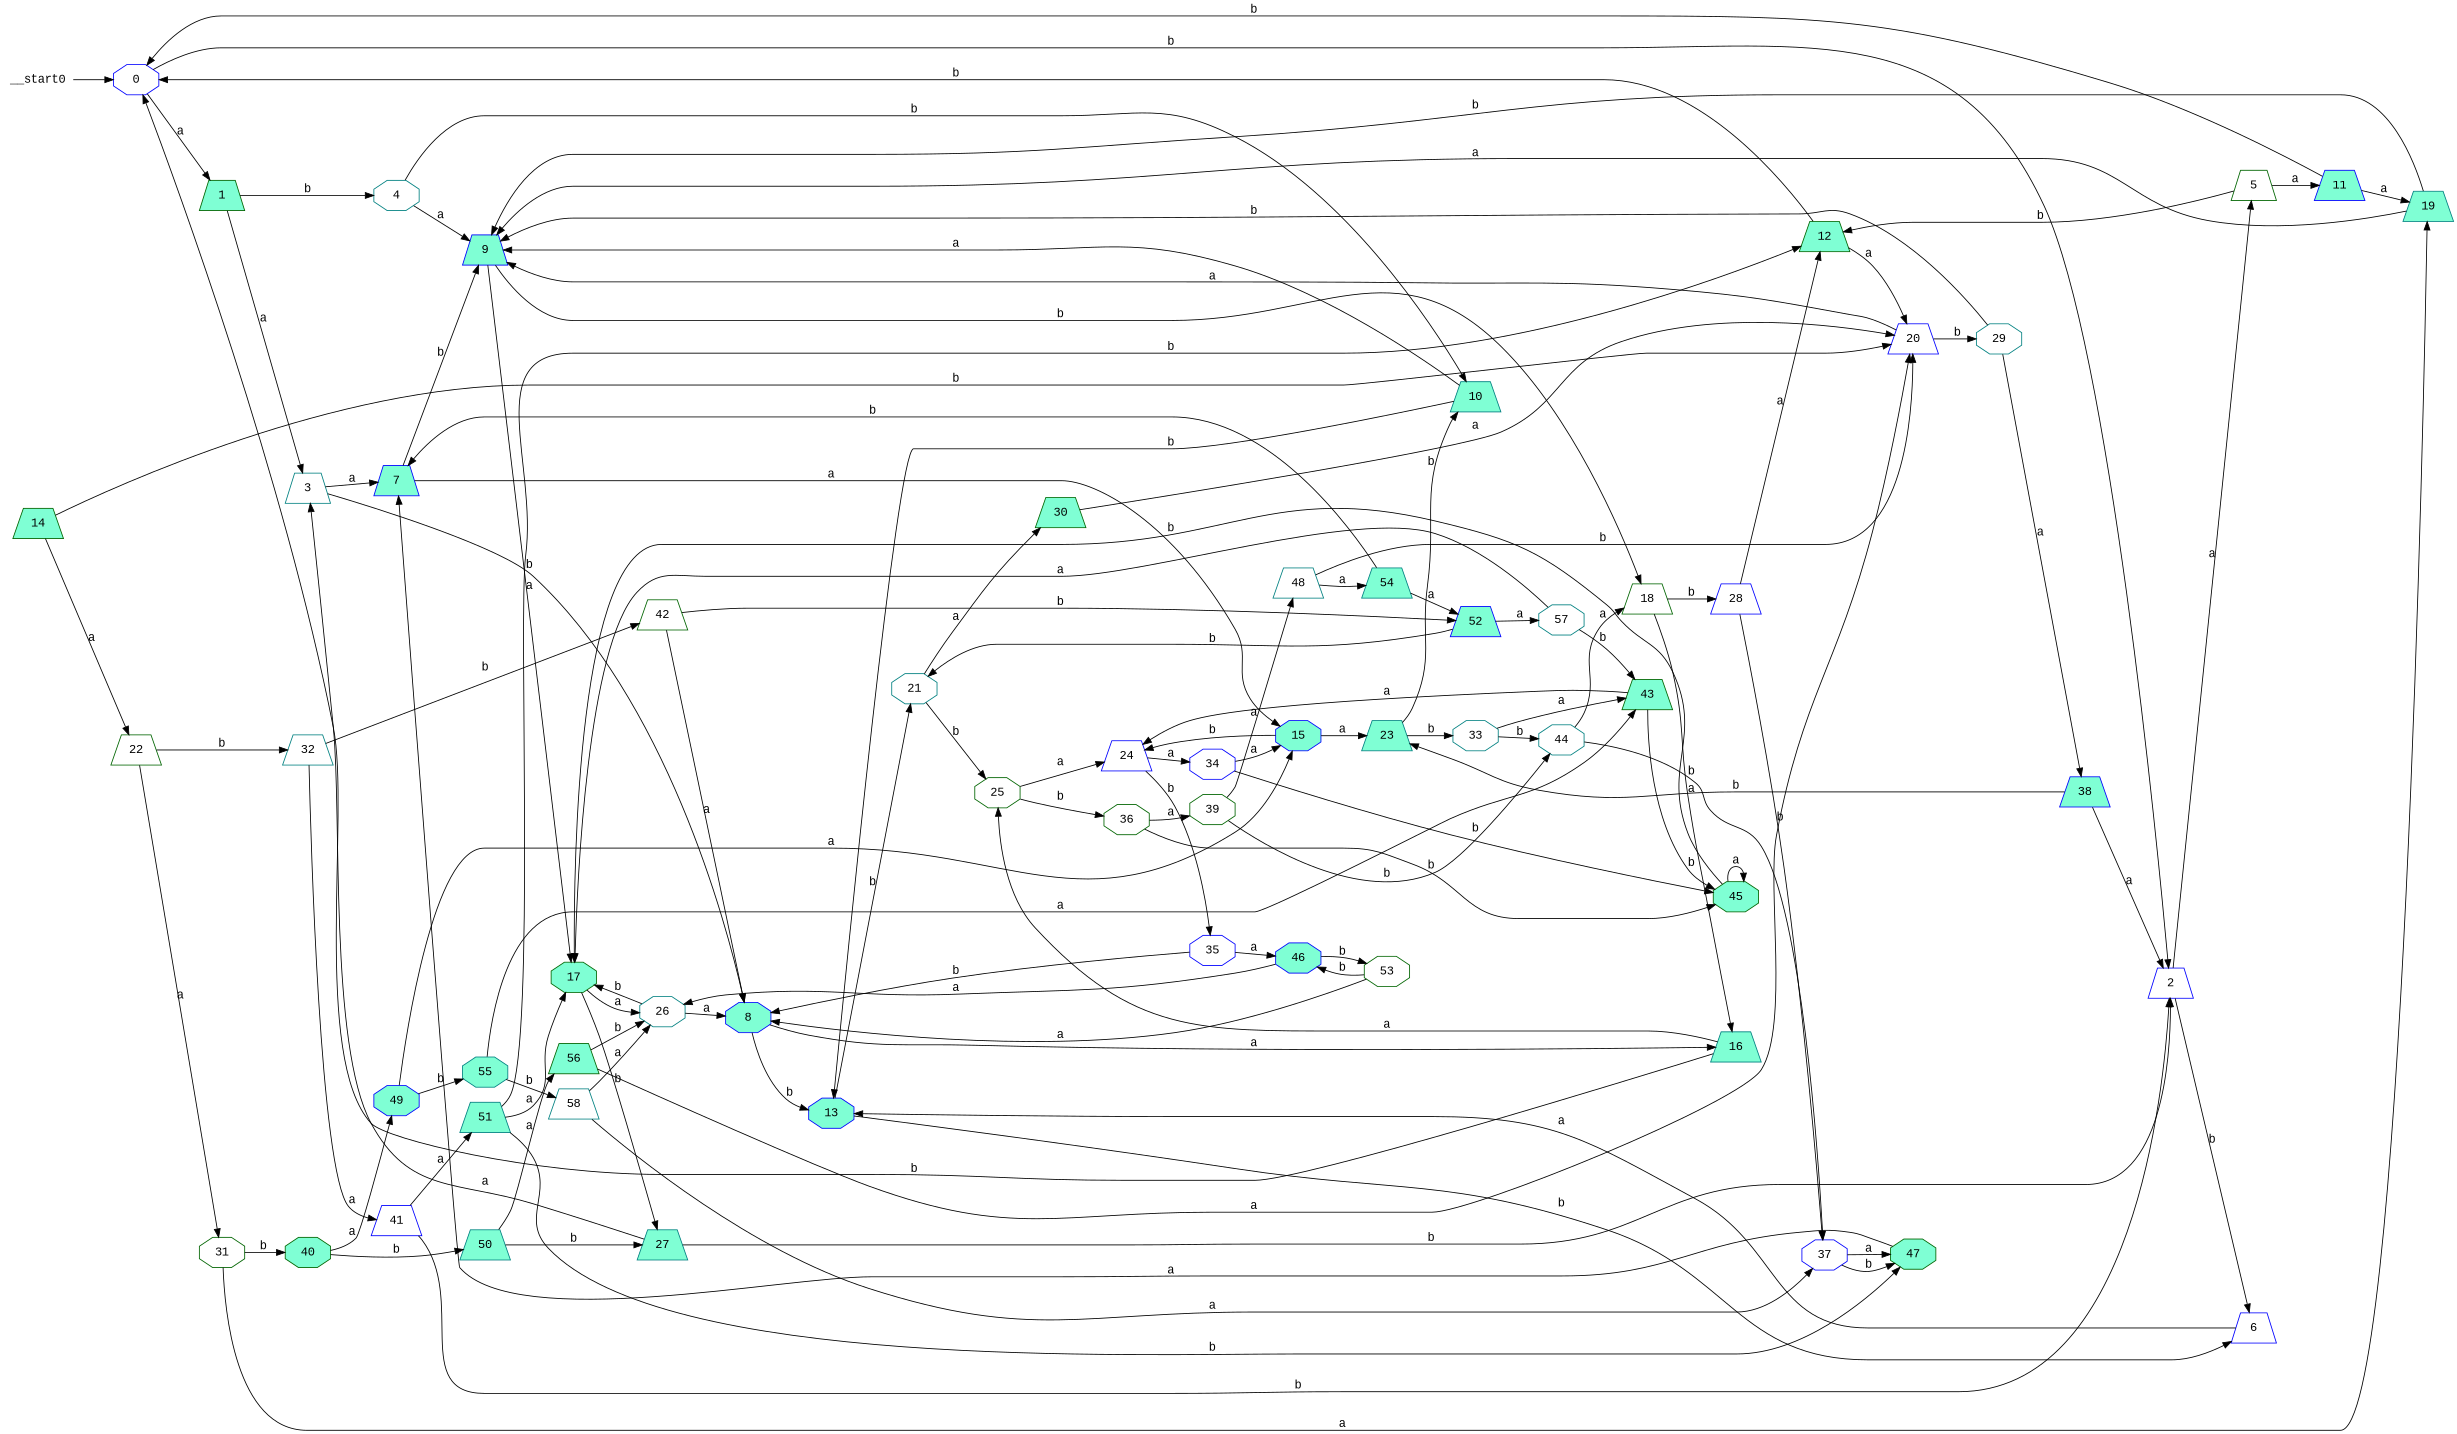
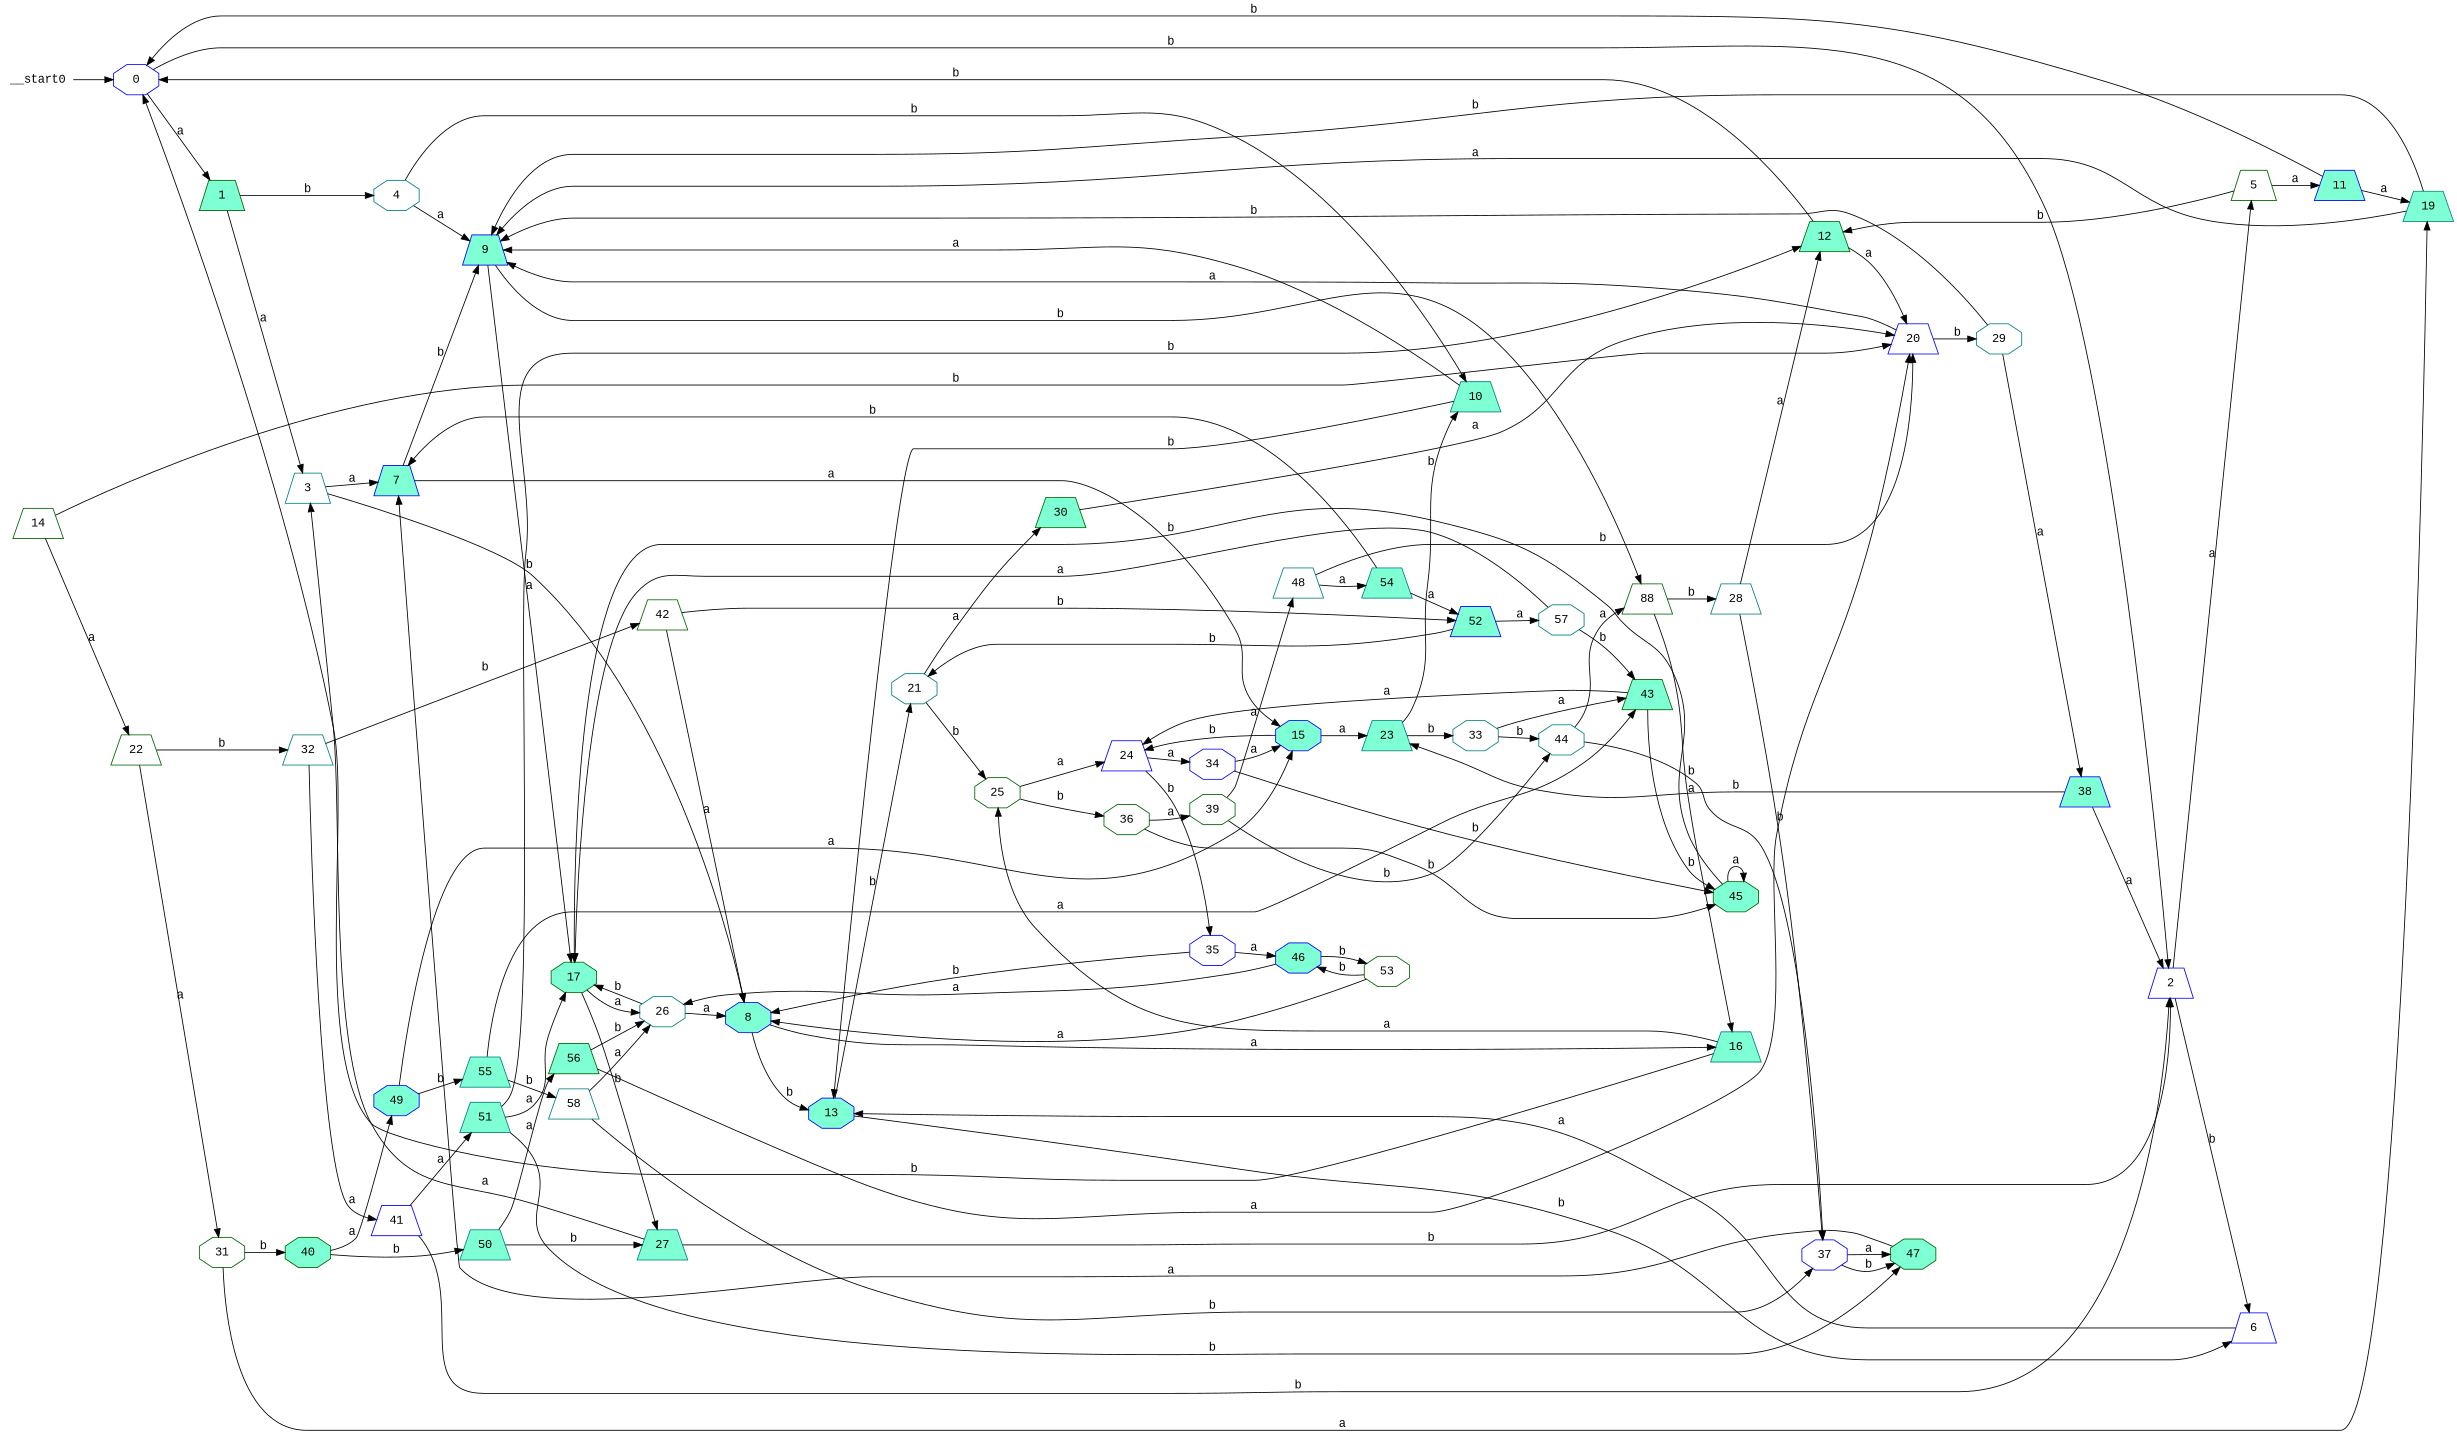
(38, 523) -> (38, 523)
(1647, 599) -> (1647, 599)
(1736, 599) -> (1736, 599)
(485, 1072) -> (485, 1072)
(1212, 1306) -> (1212, 1306)
